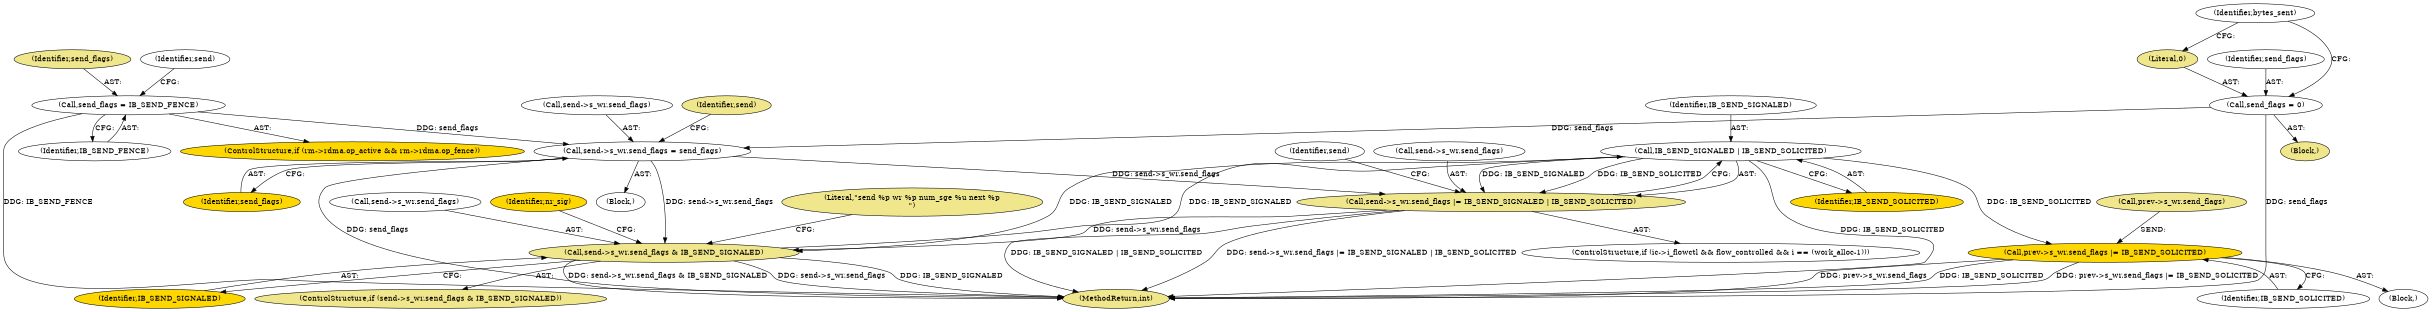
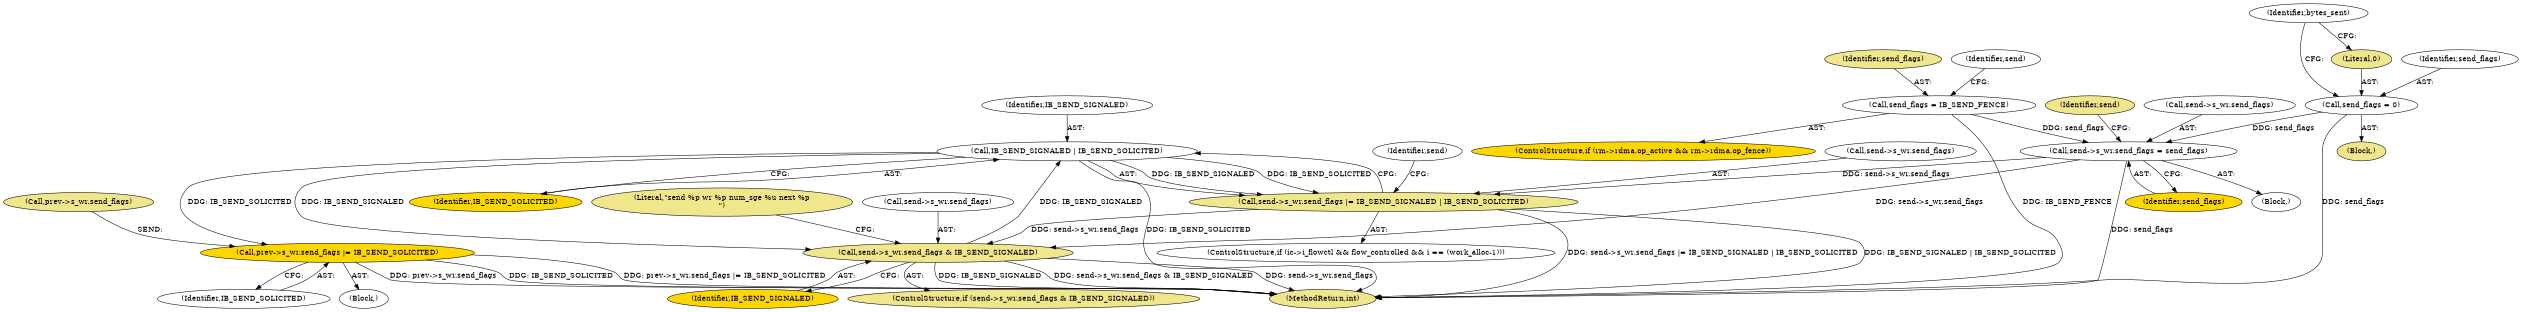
(95, 151) -> none
(539, 202) -> none
